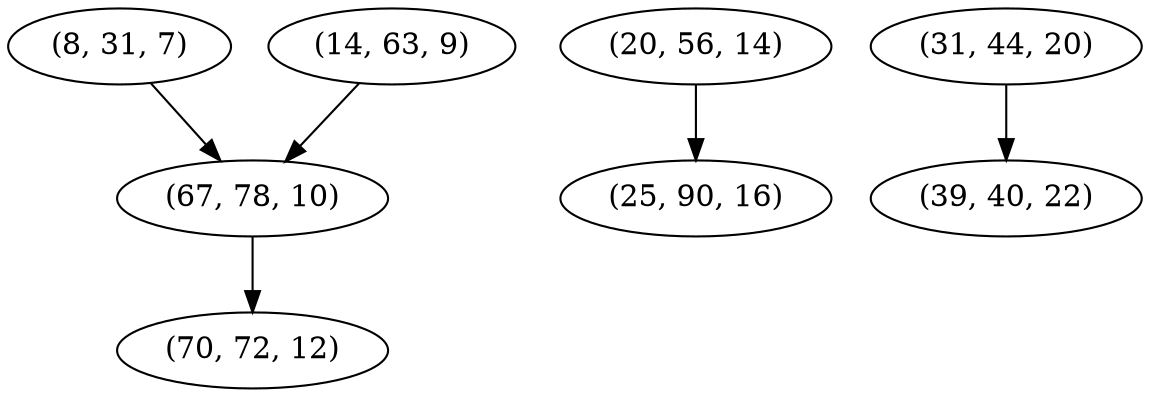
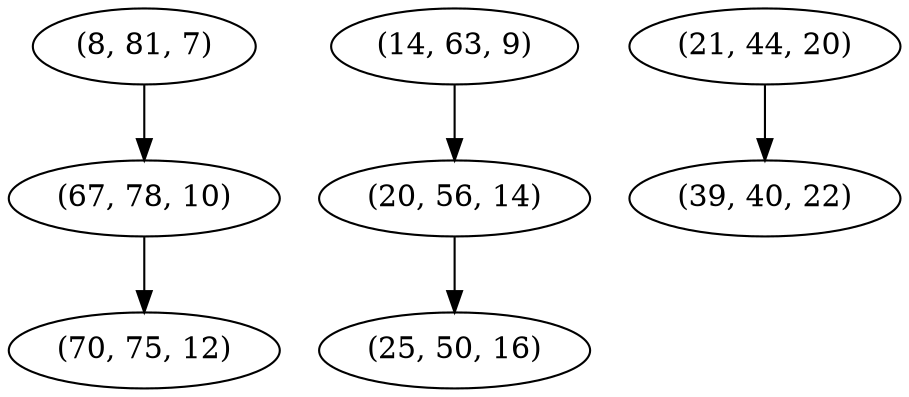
(120, 46) -> (144, 46)
(1006, 46) -> (765, 46)
(330, 115) -> (455, 112)
(696, 198) -> (455, 350)
(253, 350) -> (144, 350)
